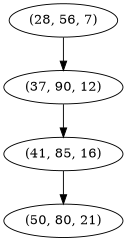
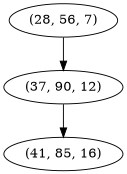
(63, 221) -> none
